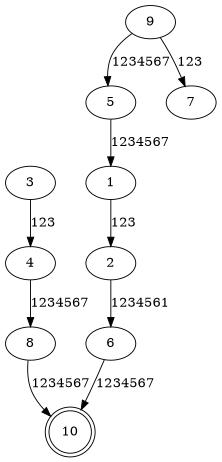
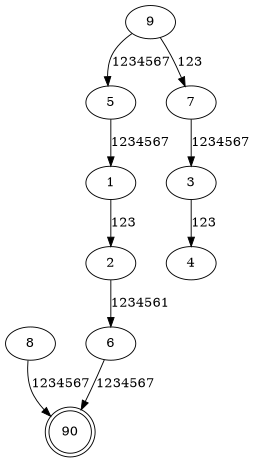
none -> (191, 138)
(30, 299) -> none
(70, 432) -> (70, 432)
